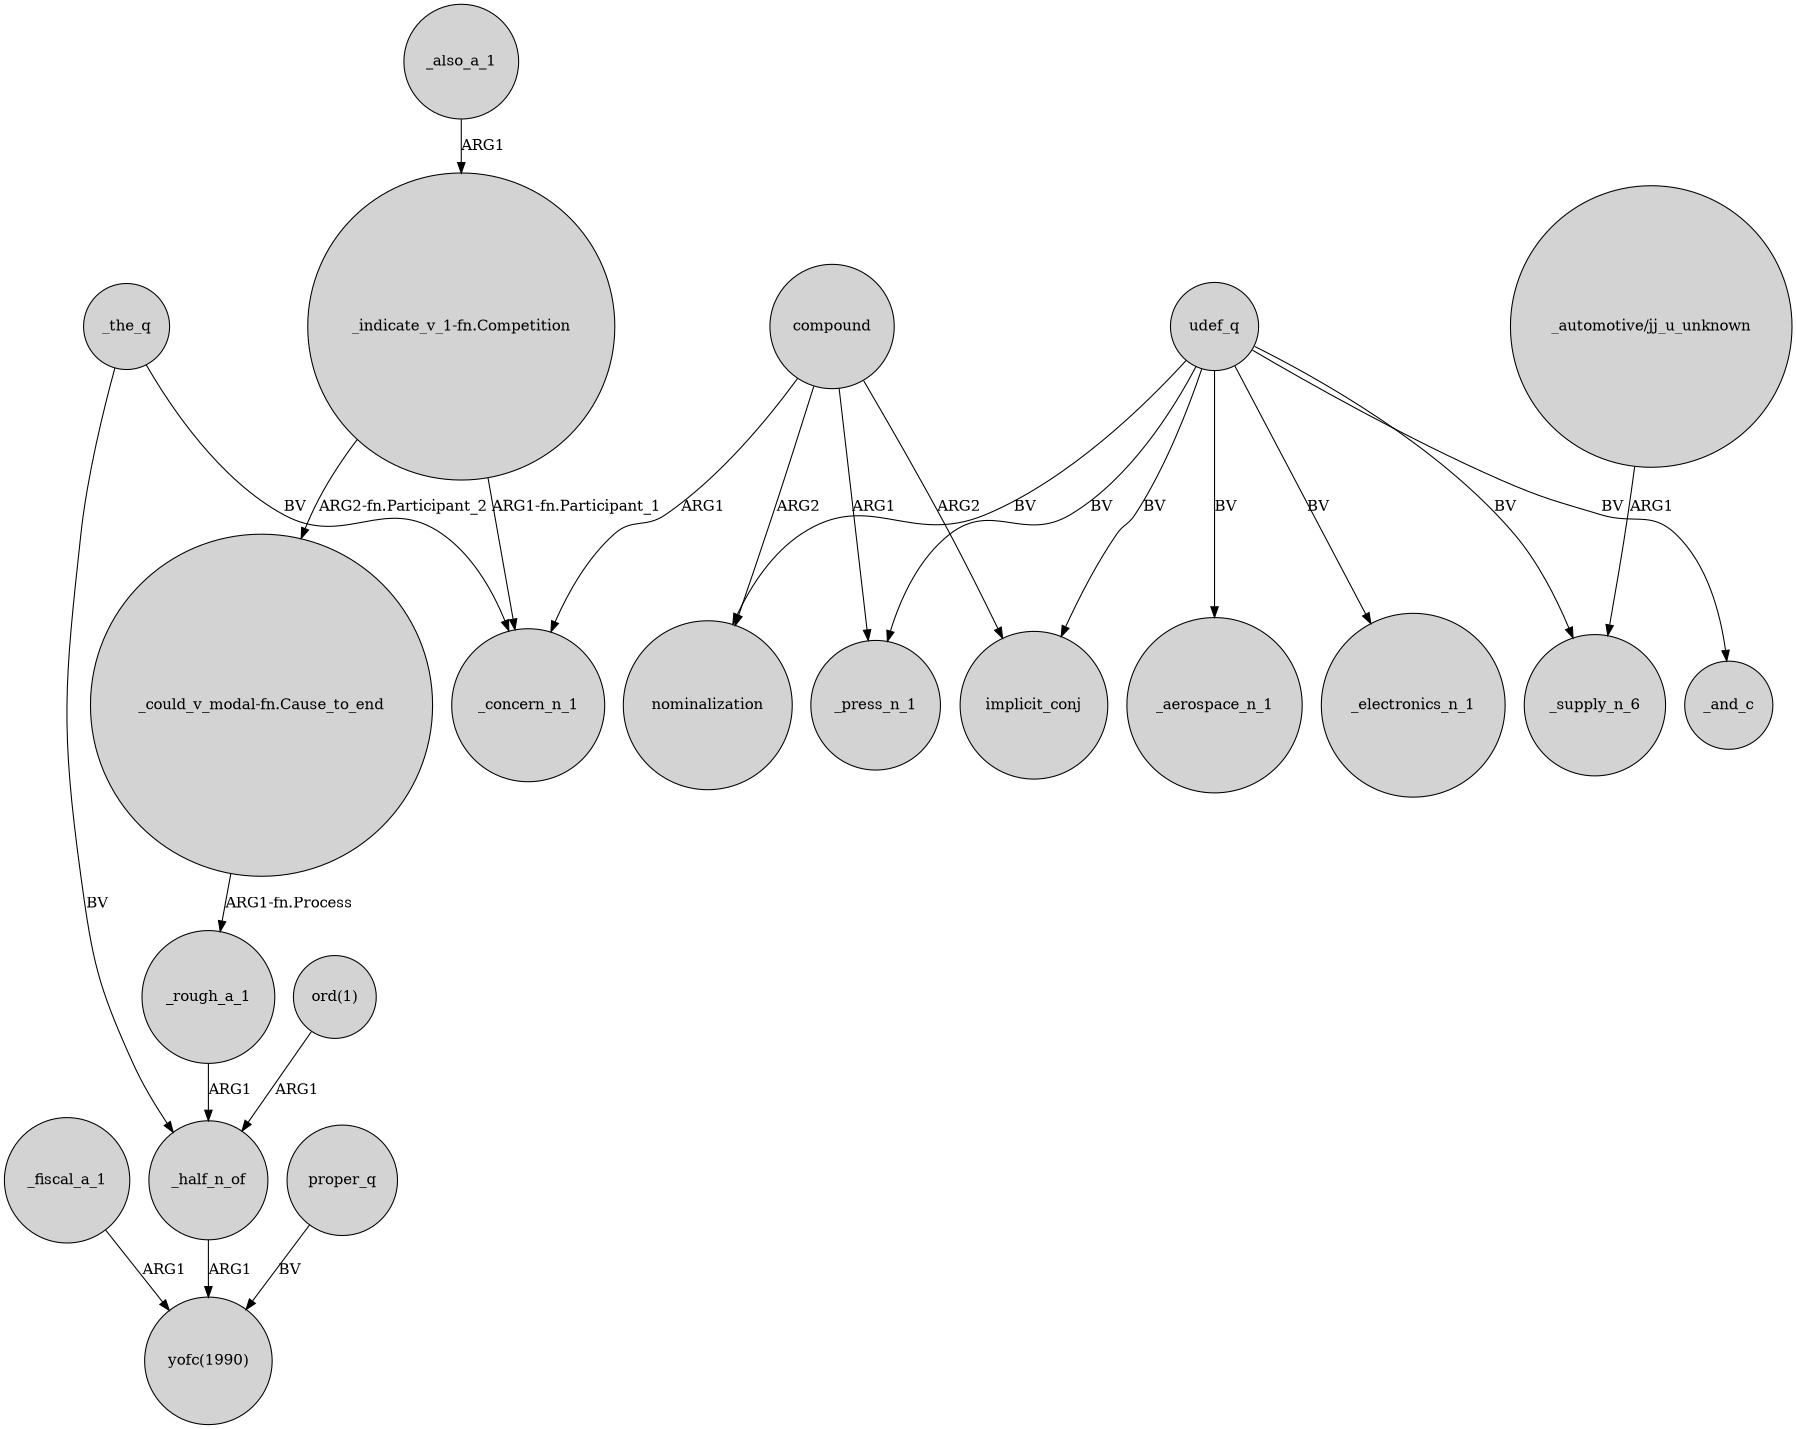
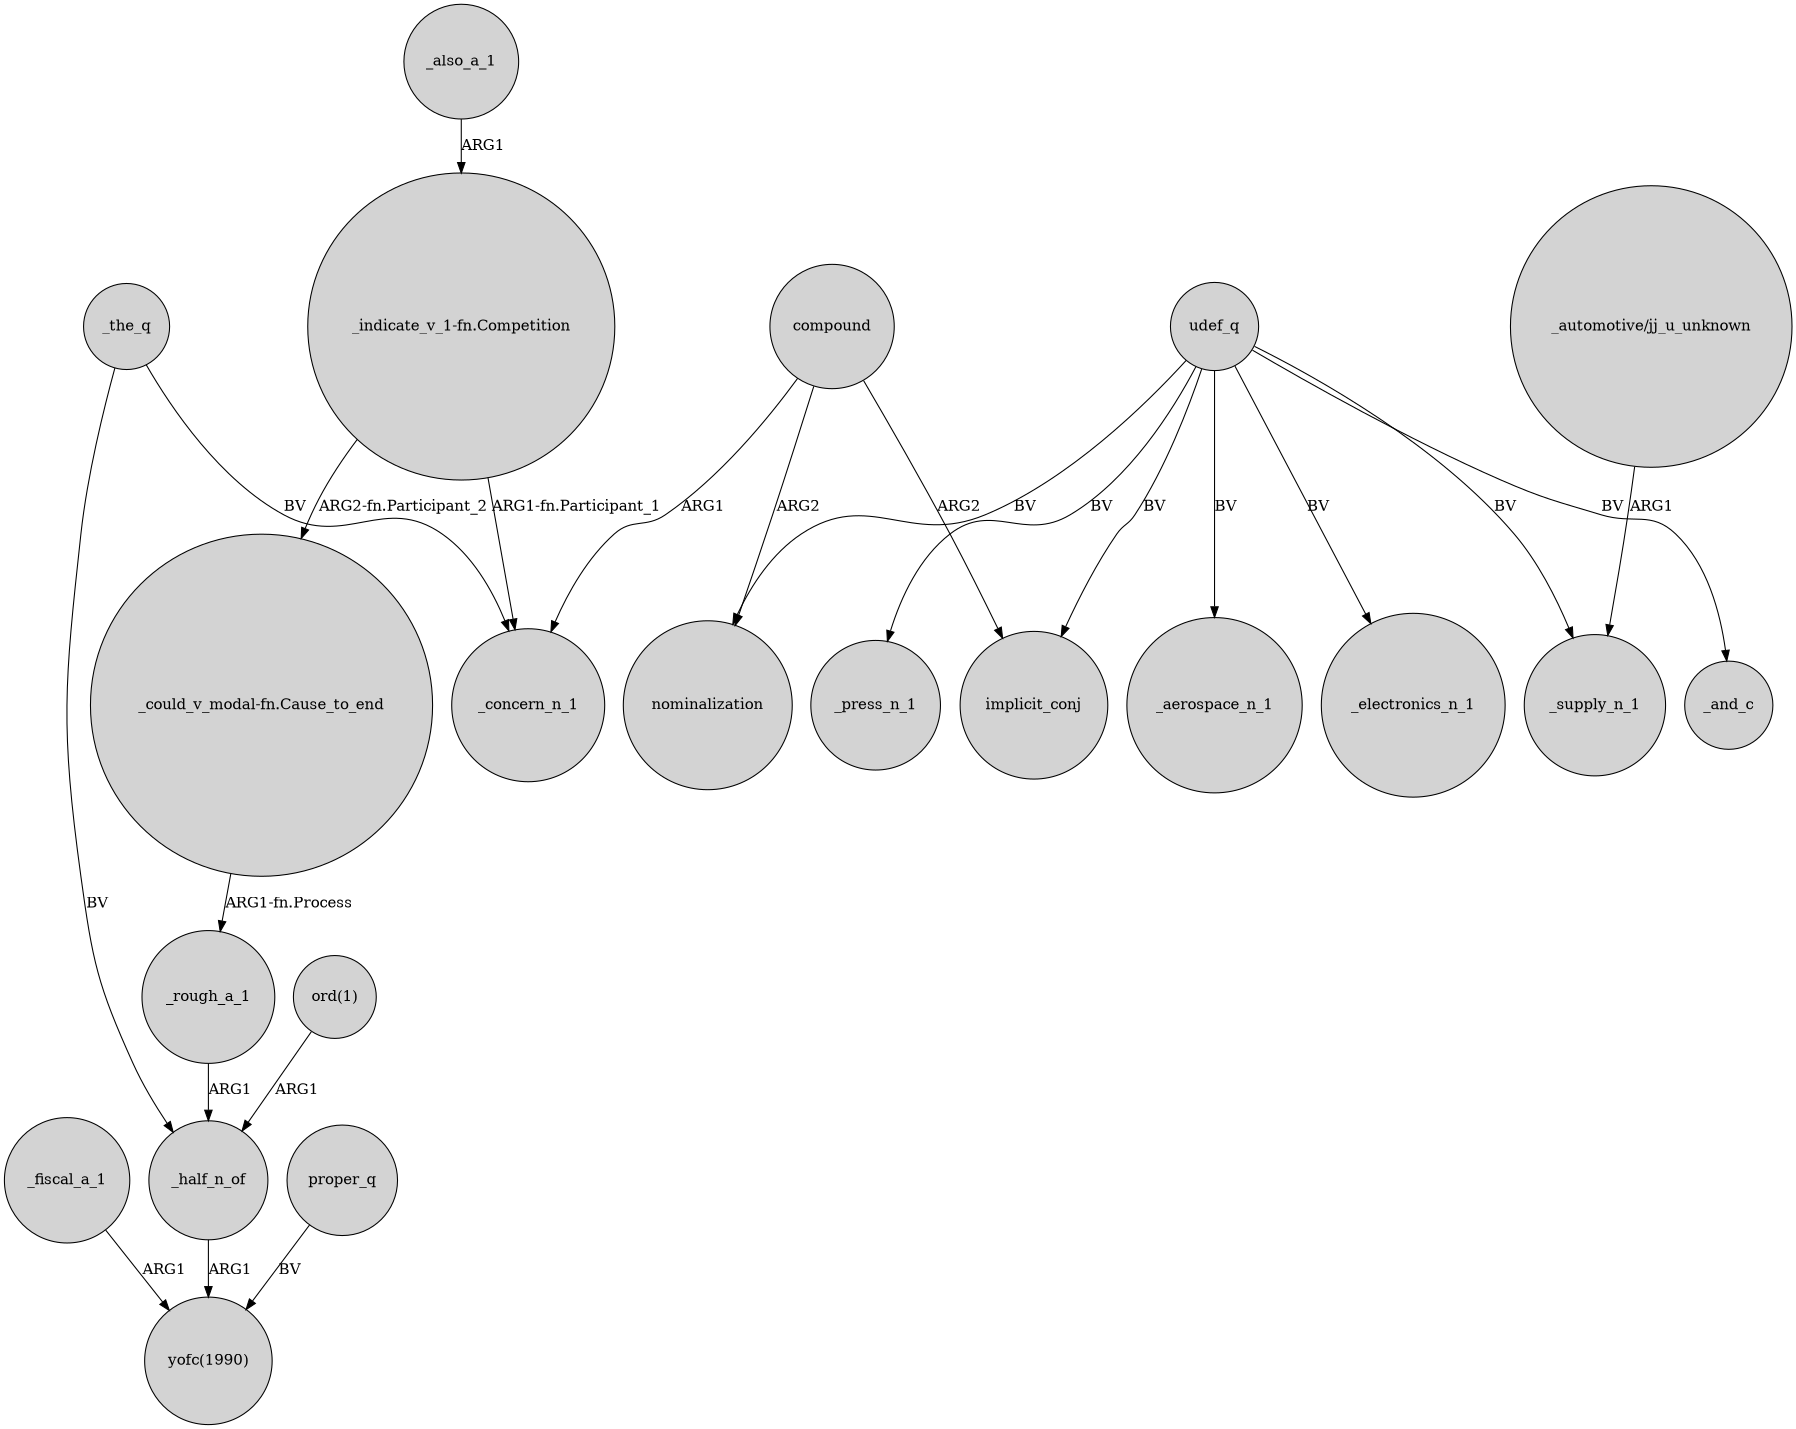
(853, 509) -> none
(1595, 705) -> (1595, 705)
